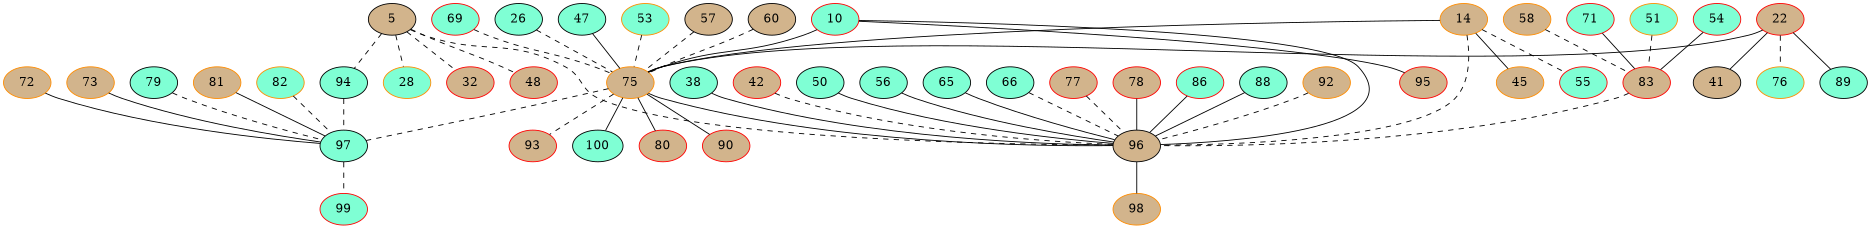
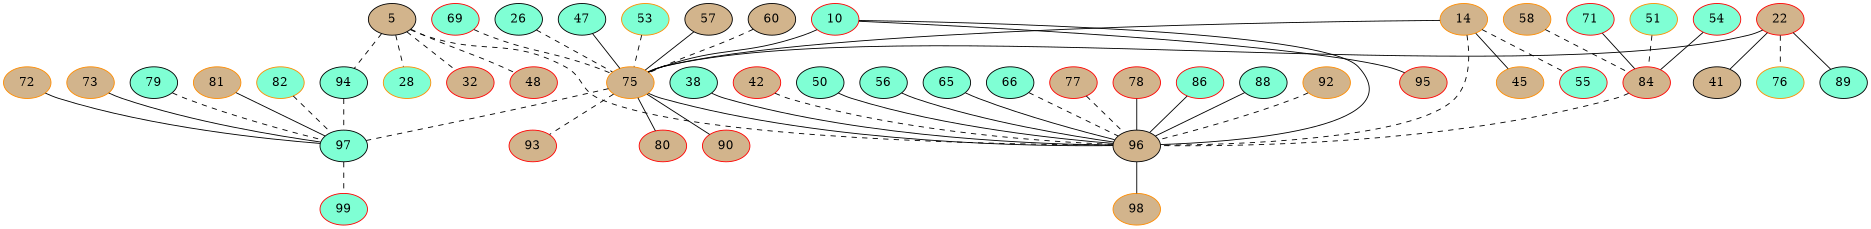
(670, 51) -> (670, 51)
(1647, 83) -> (1647, 83)
(598, 146) -> none
